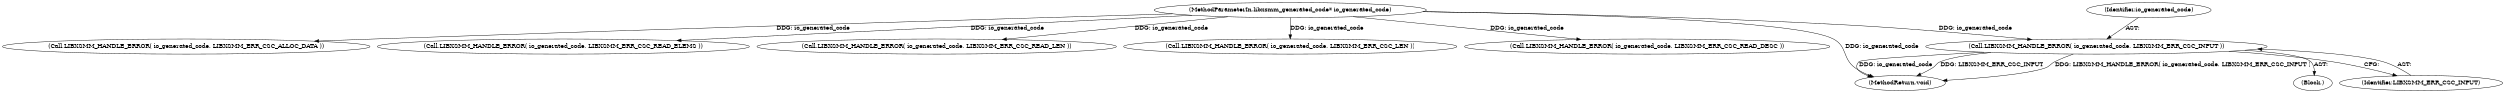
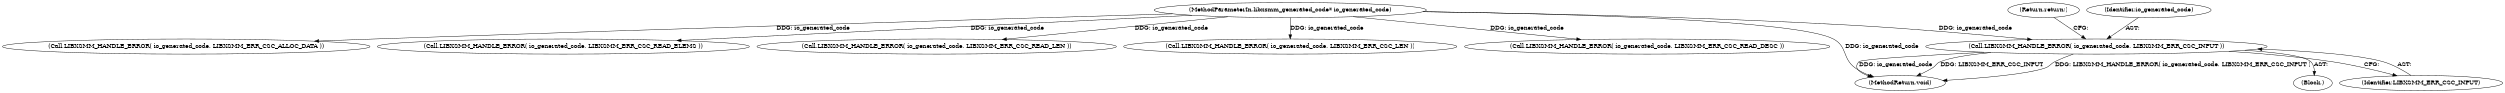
none -> (2044, 10)
